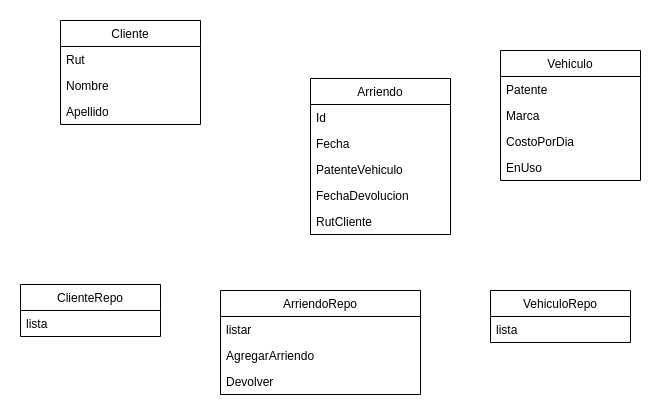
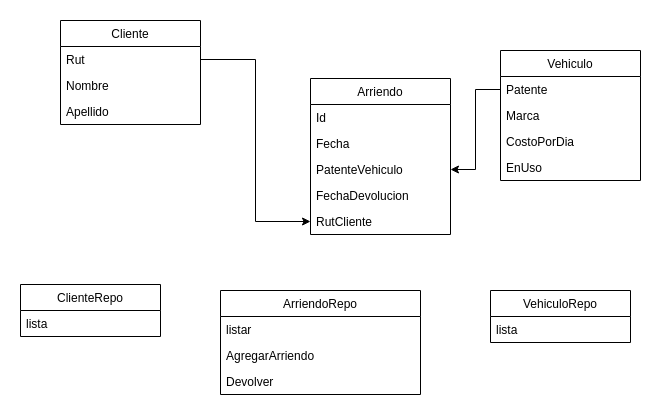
none -> (476, 126)
none -> (256, 137)
